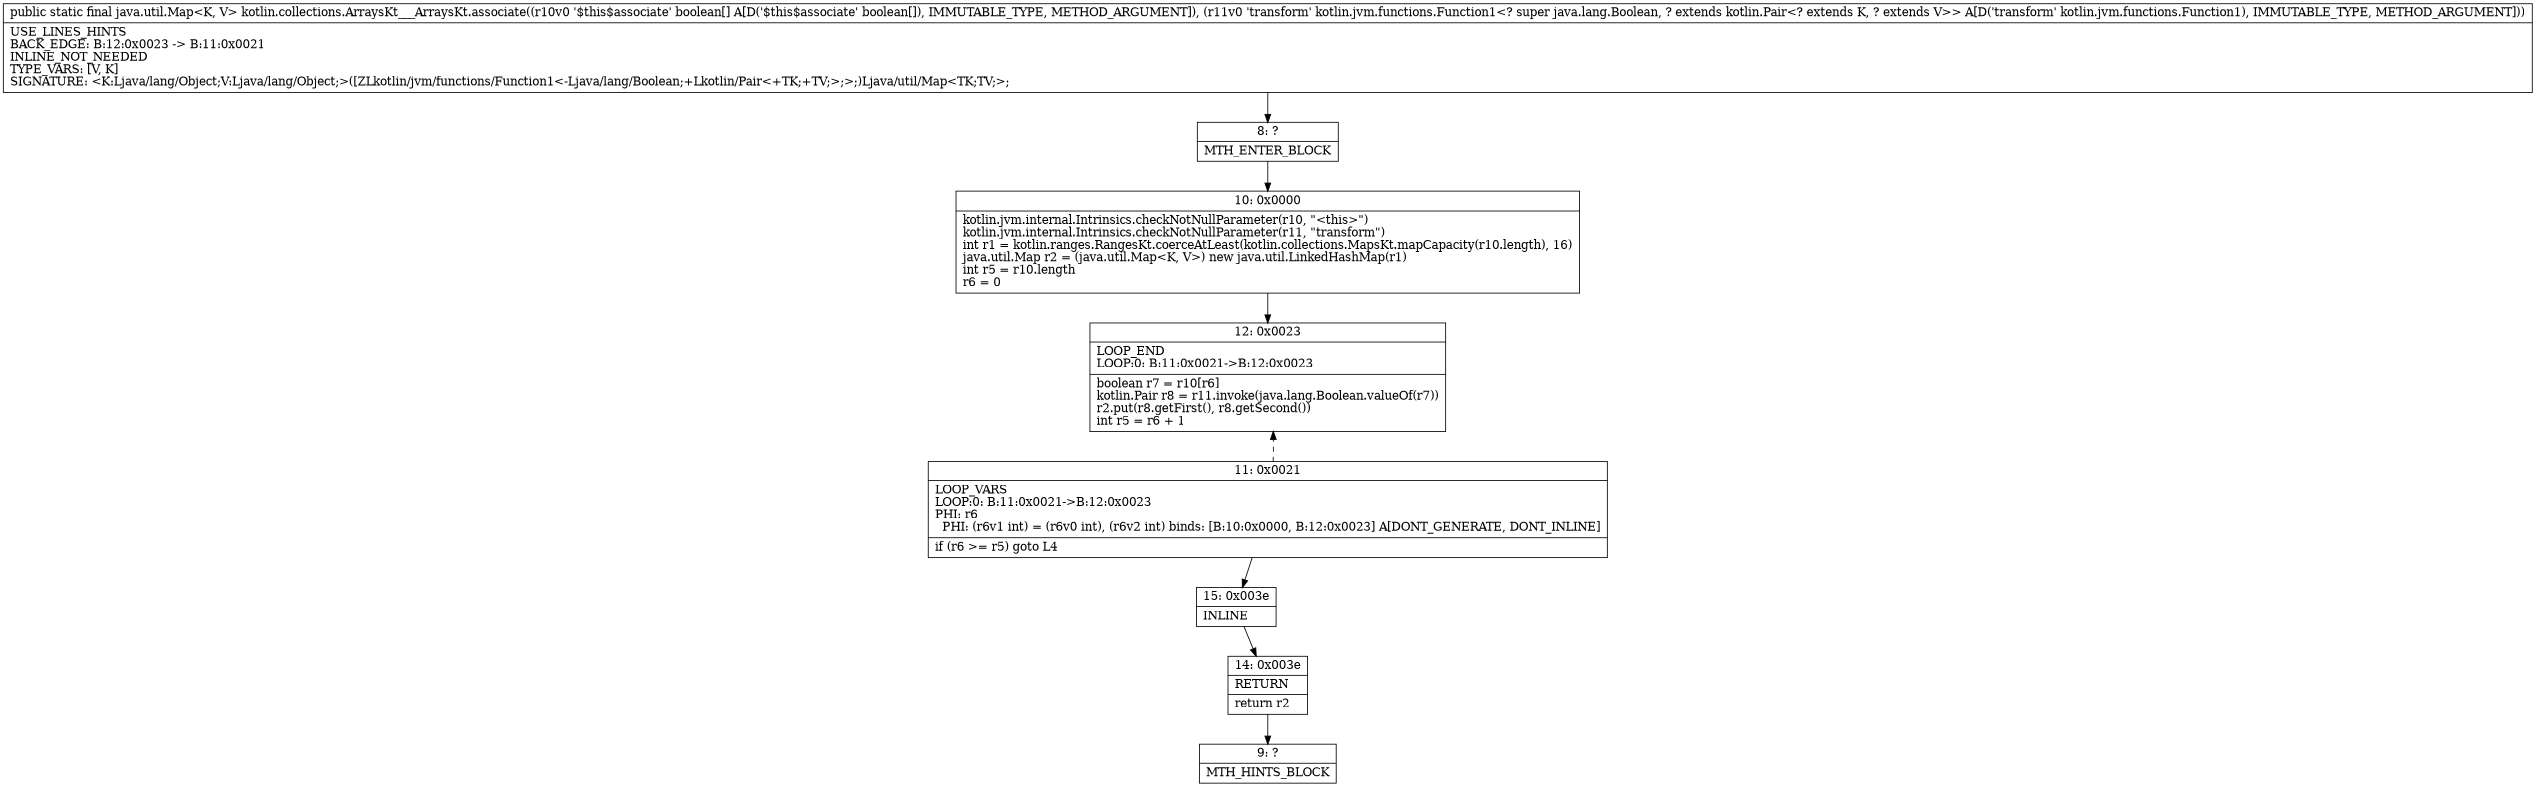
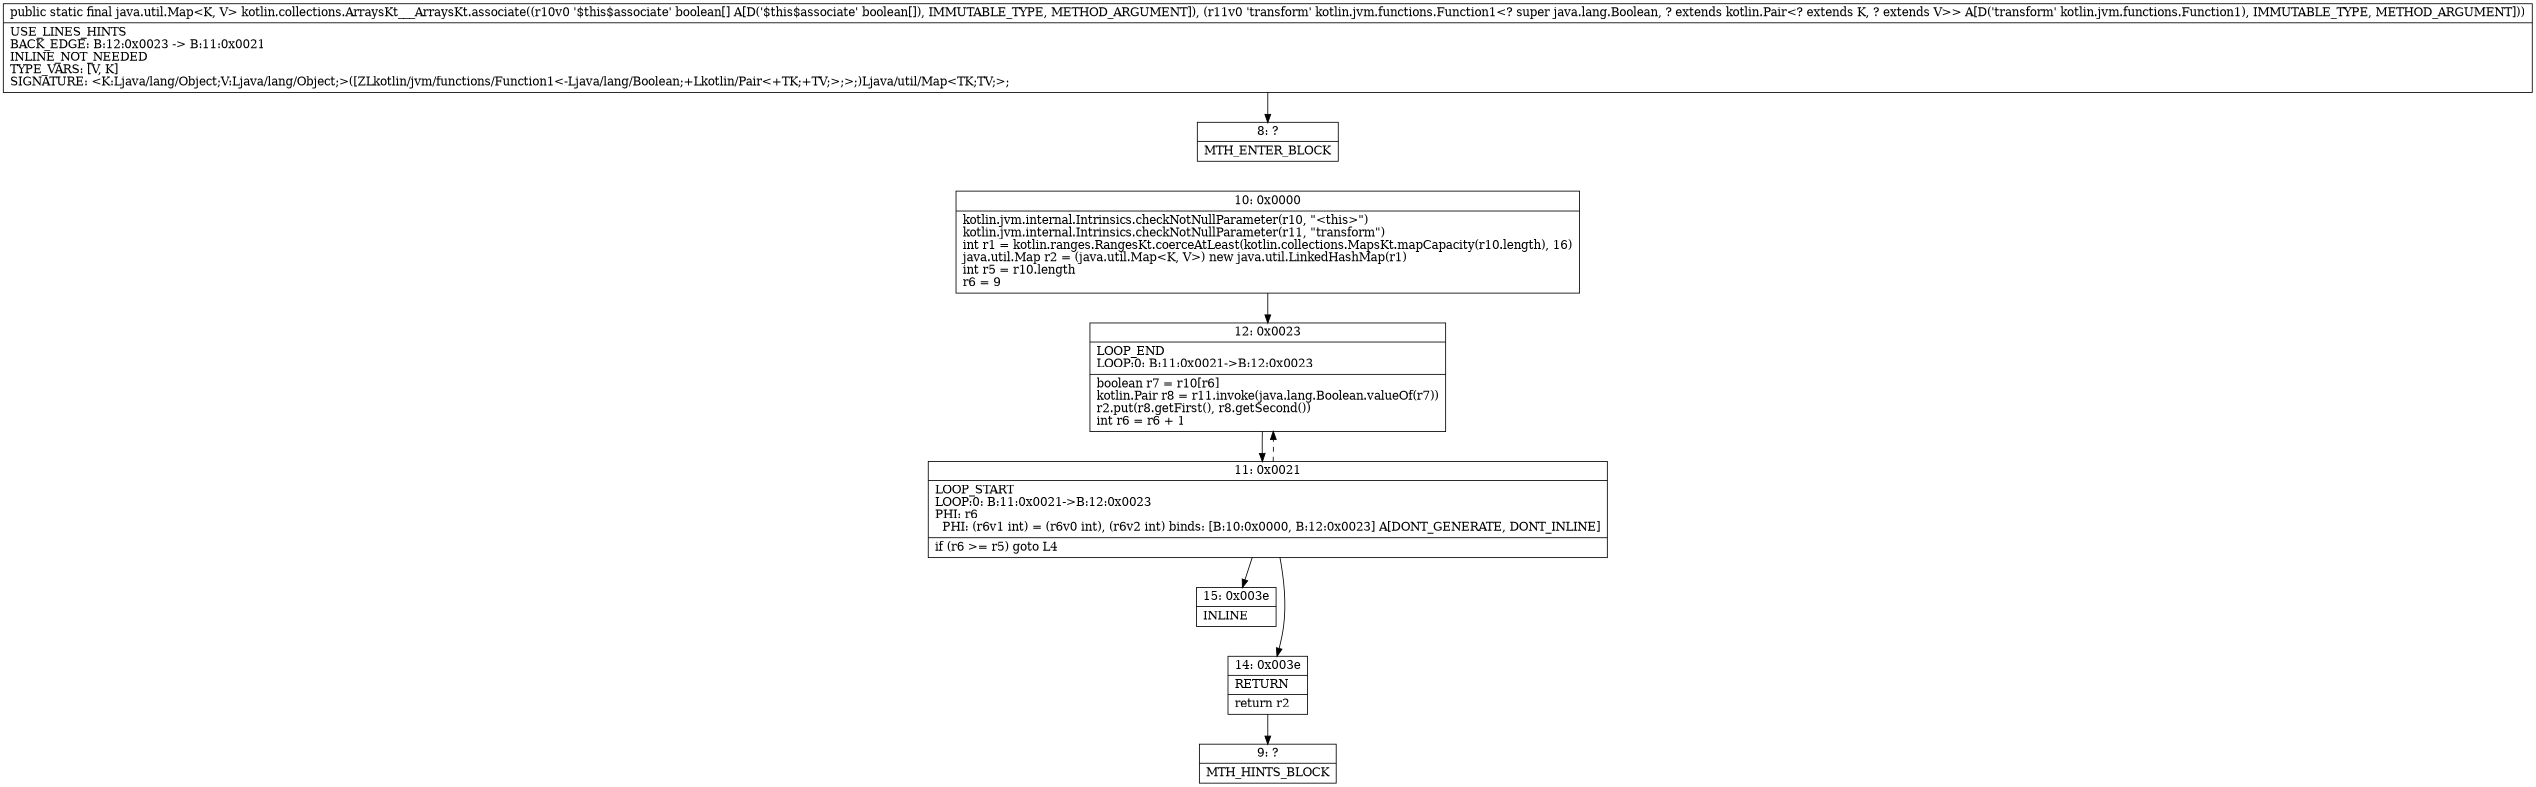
(1268, 172) -> none
(982, 283) -> (982, 283)
(1141, 421) -> (1141, 421)
none -> (1262, 442)
(971, 490) -> (975, 490)
(1249, 638) -> (1285, 603)
